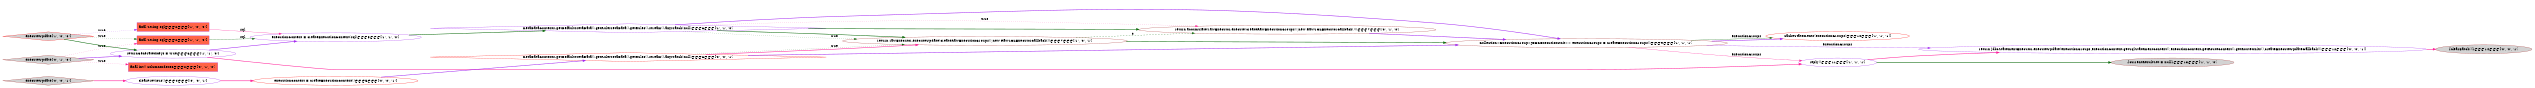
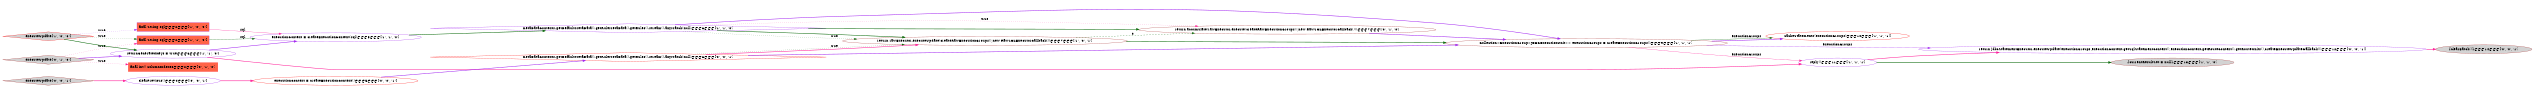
(173, 67) -> (173, 67)
